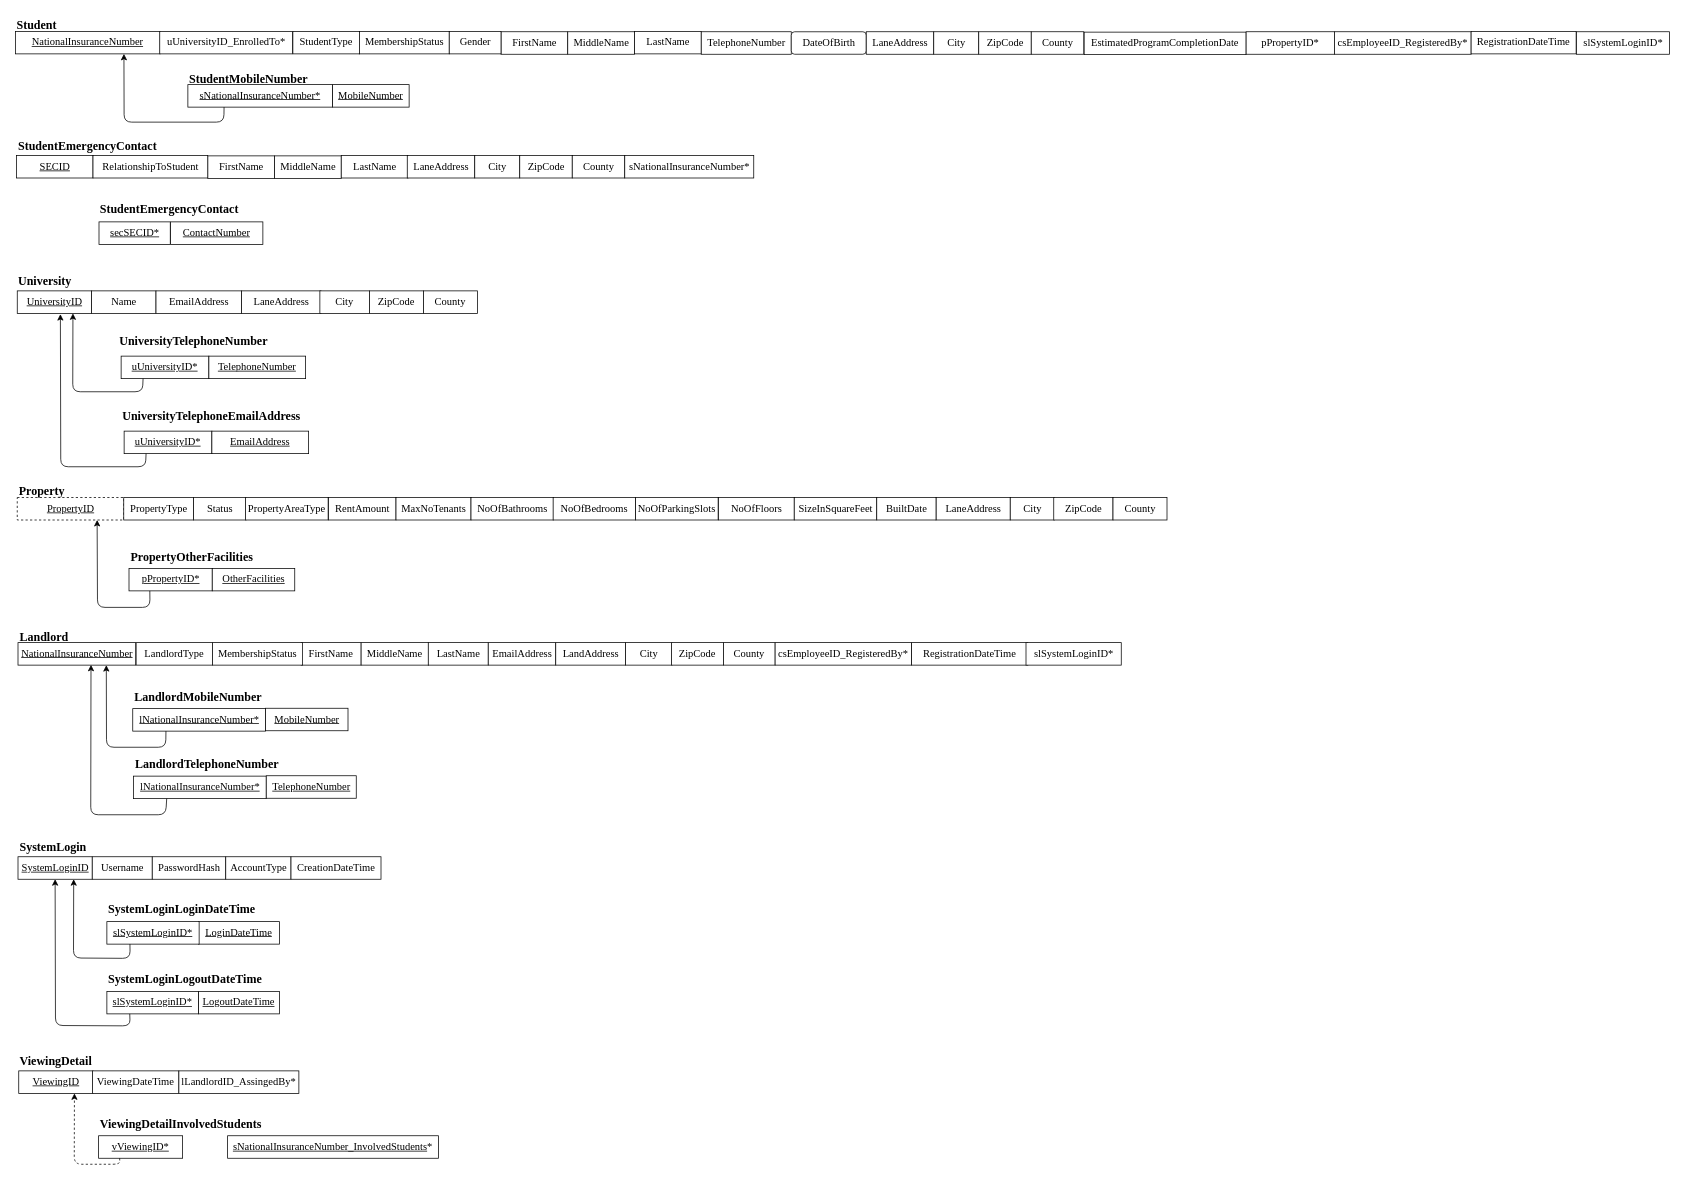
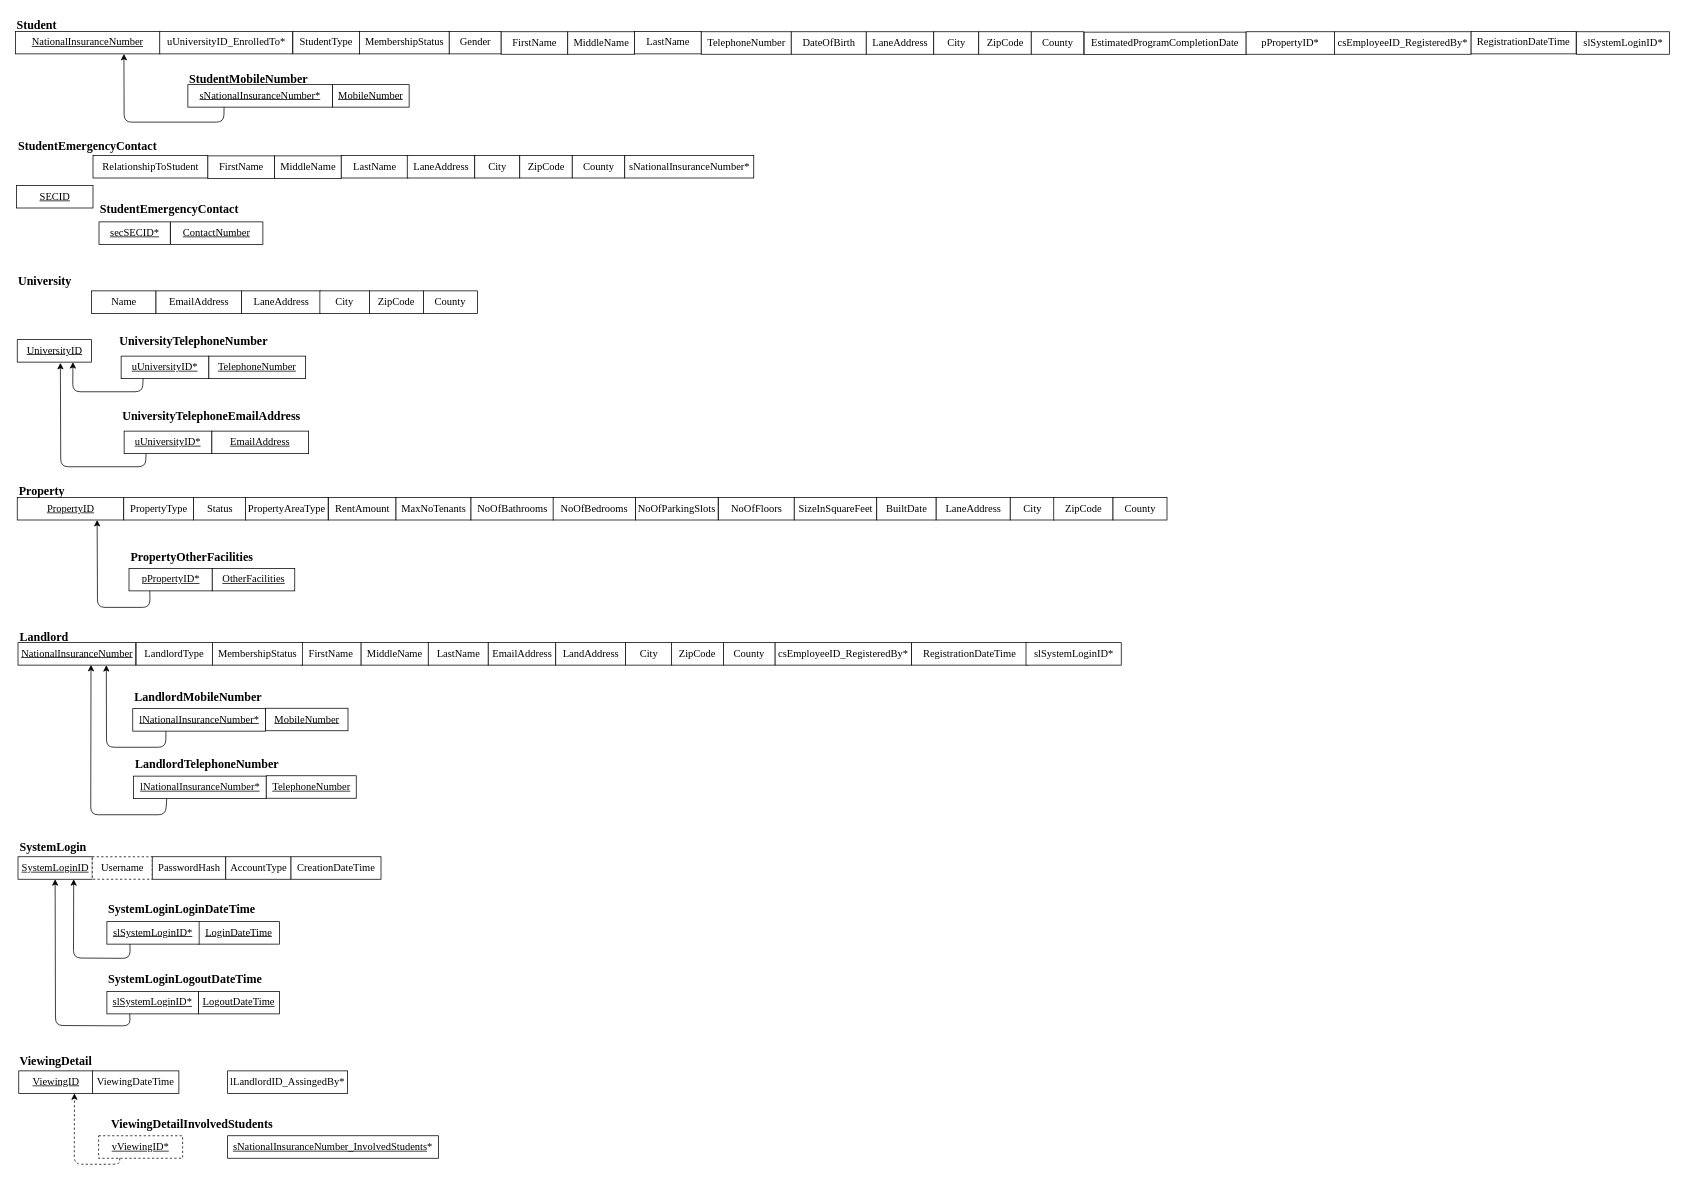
(829, 43) -> (829, 43)
(55, 167) -> (55, 197)
(54, 302) -> (54, 351)
(71, 509) -> (71, 509)
(122, 868) -> (122, 868)
(239, 1082) -> (288, 1082)
(181, 1121) -> (192, 1121)
(141, 1147) -> (141, 1147)
